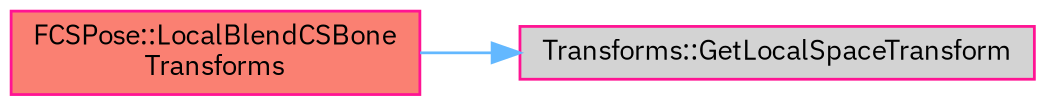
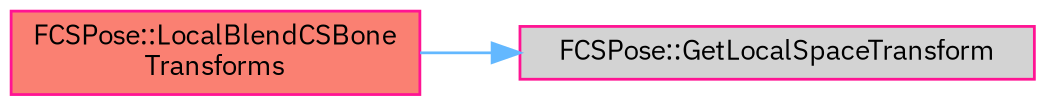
(777, 53) -> (777, 53)
